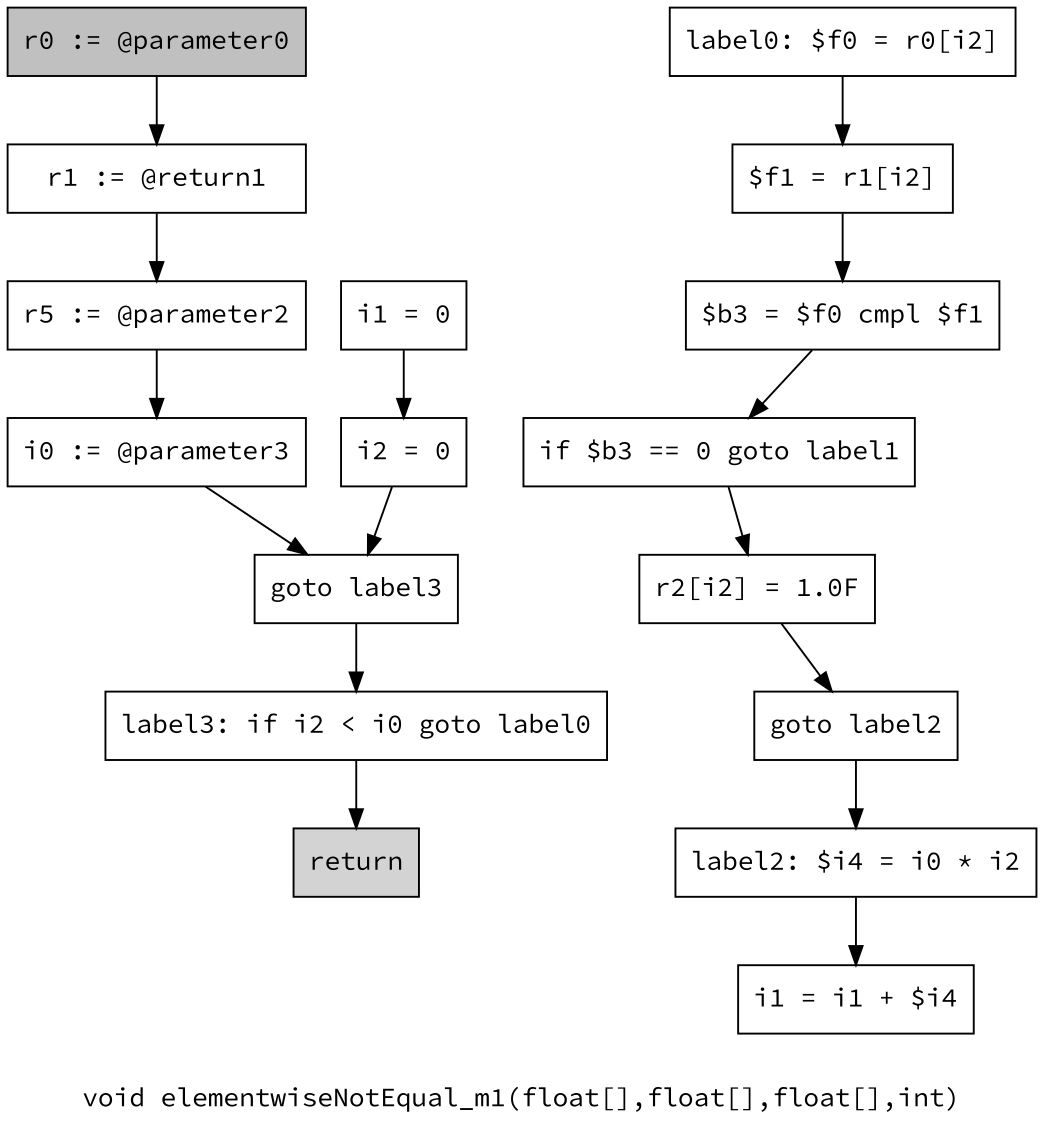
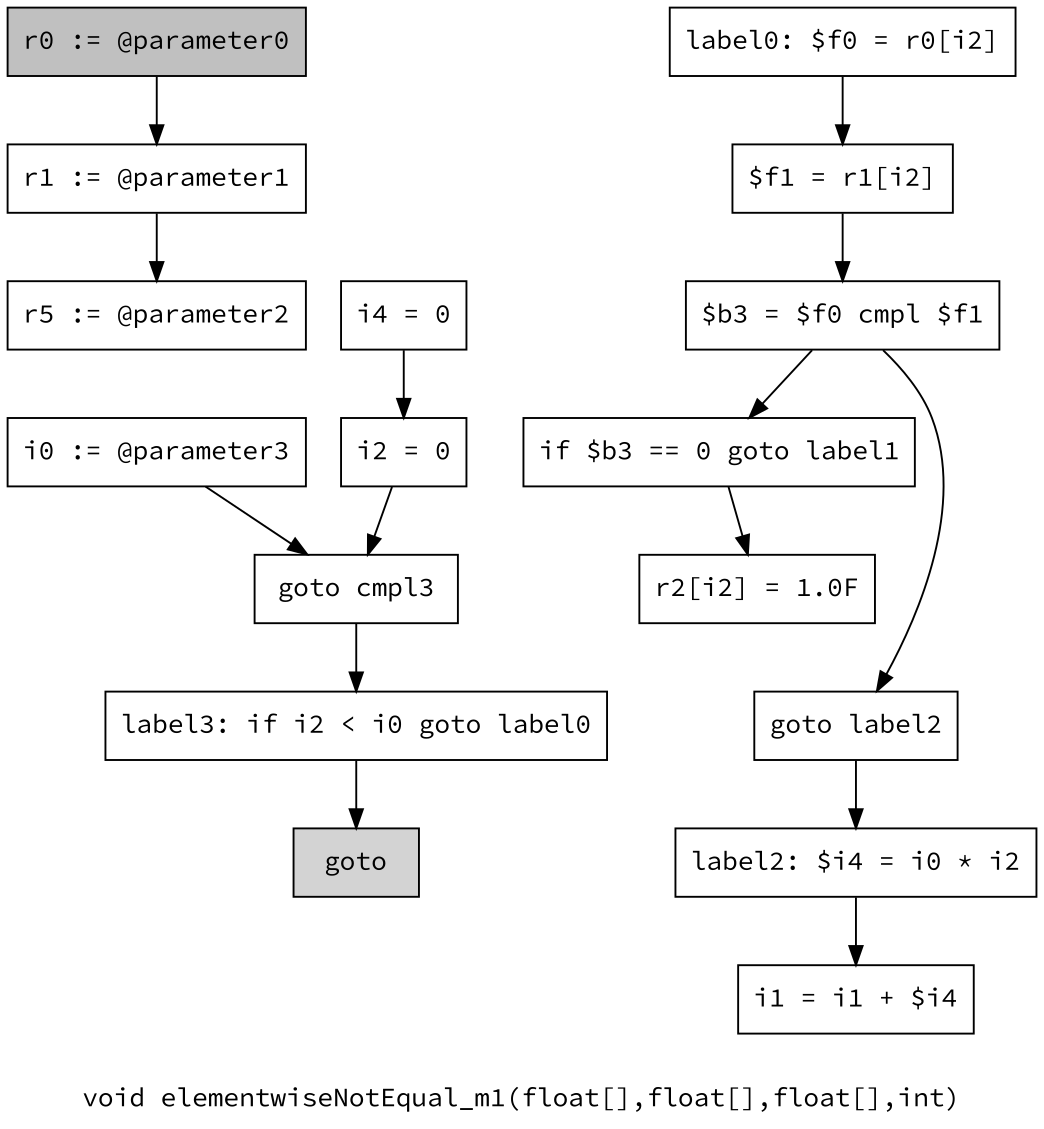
(157, 179) -> (157, 179)
(404, 315) -> (404, 315)
(157, 374) -> none
(356, 589) -> (356, 589)
(801, 650) -> (942, 508)
(356, 863) -> (356, 863)
